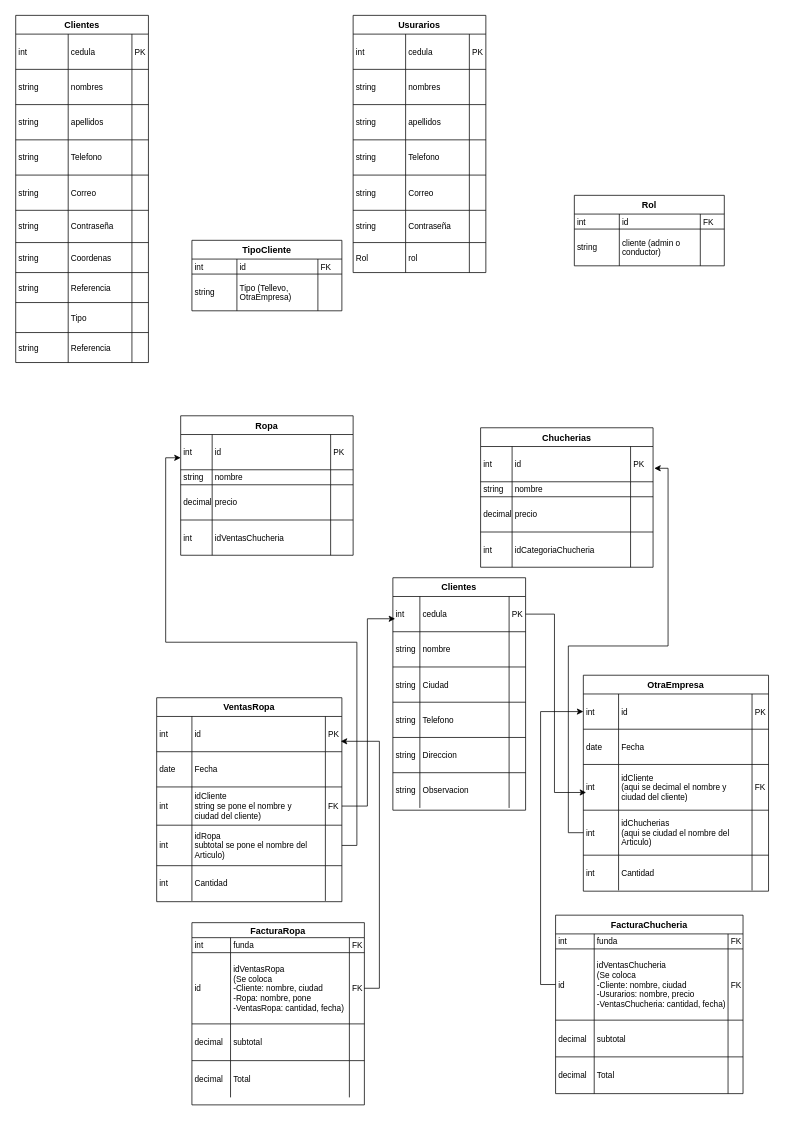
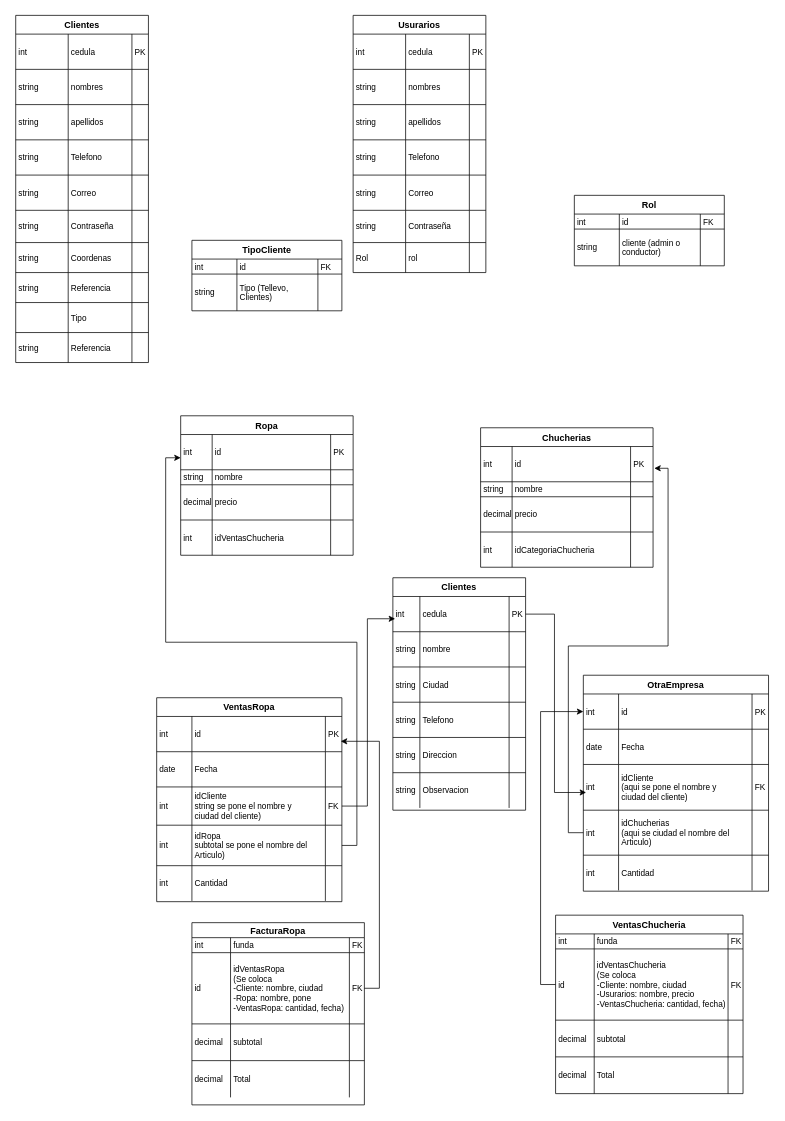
(266, 288) -> (266, 288)
(639, 778) -> (639, 778)
(649, 925) -> (649, 925)
